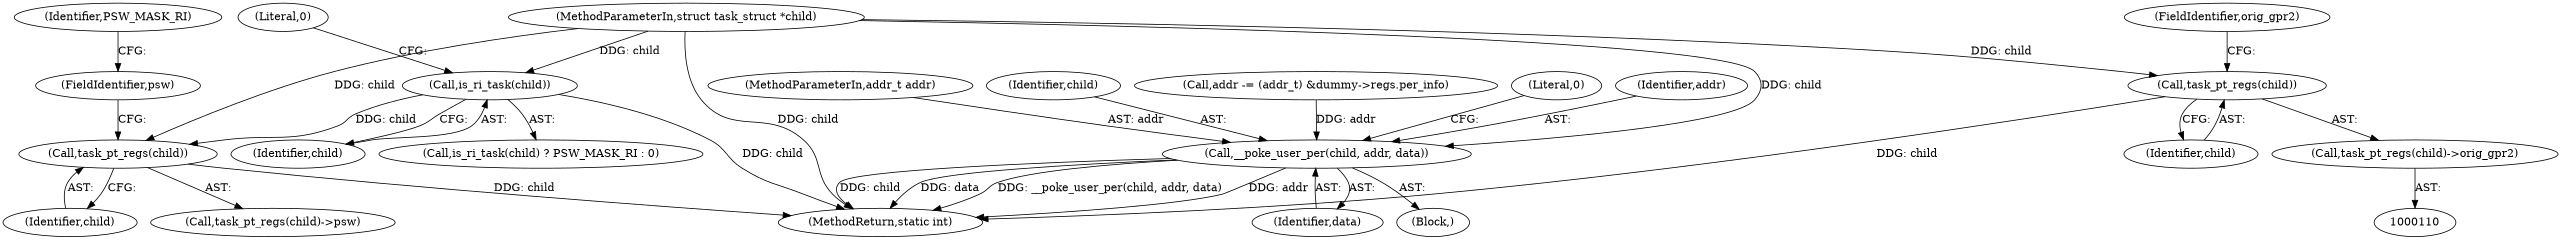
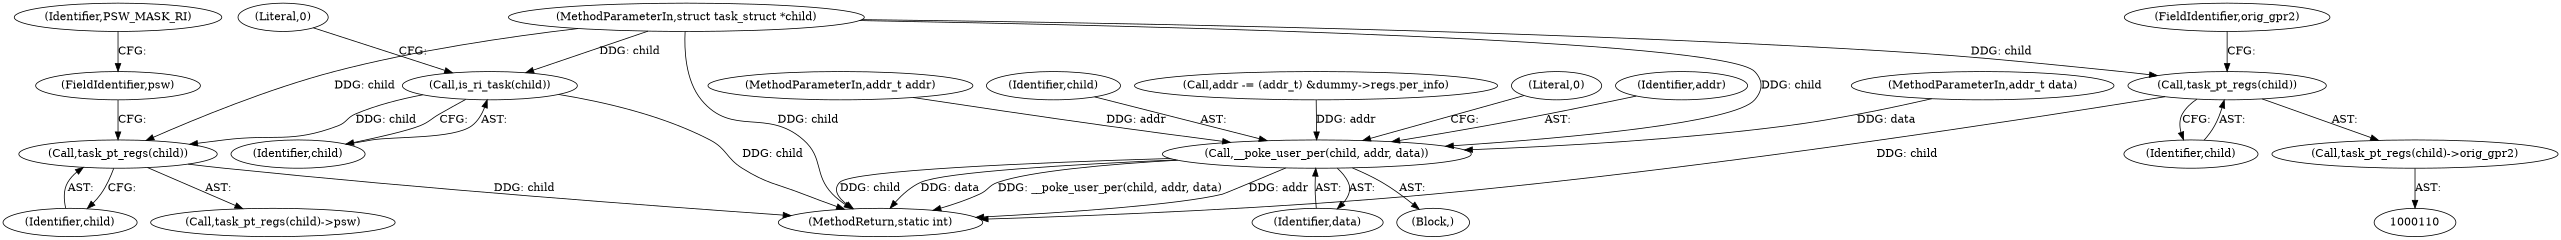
none -> (1983, 86)
(1136, 120) -> (1136, 120)
(541, 154) -> none
